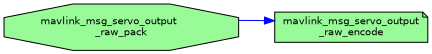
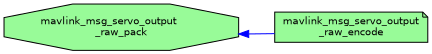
(251, 20) -> (262, 34)
